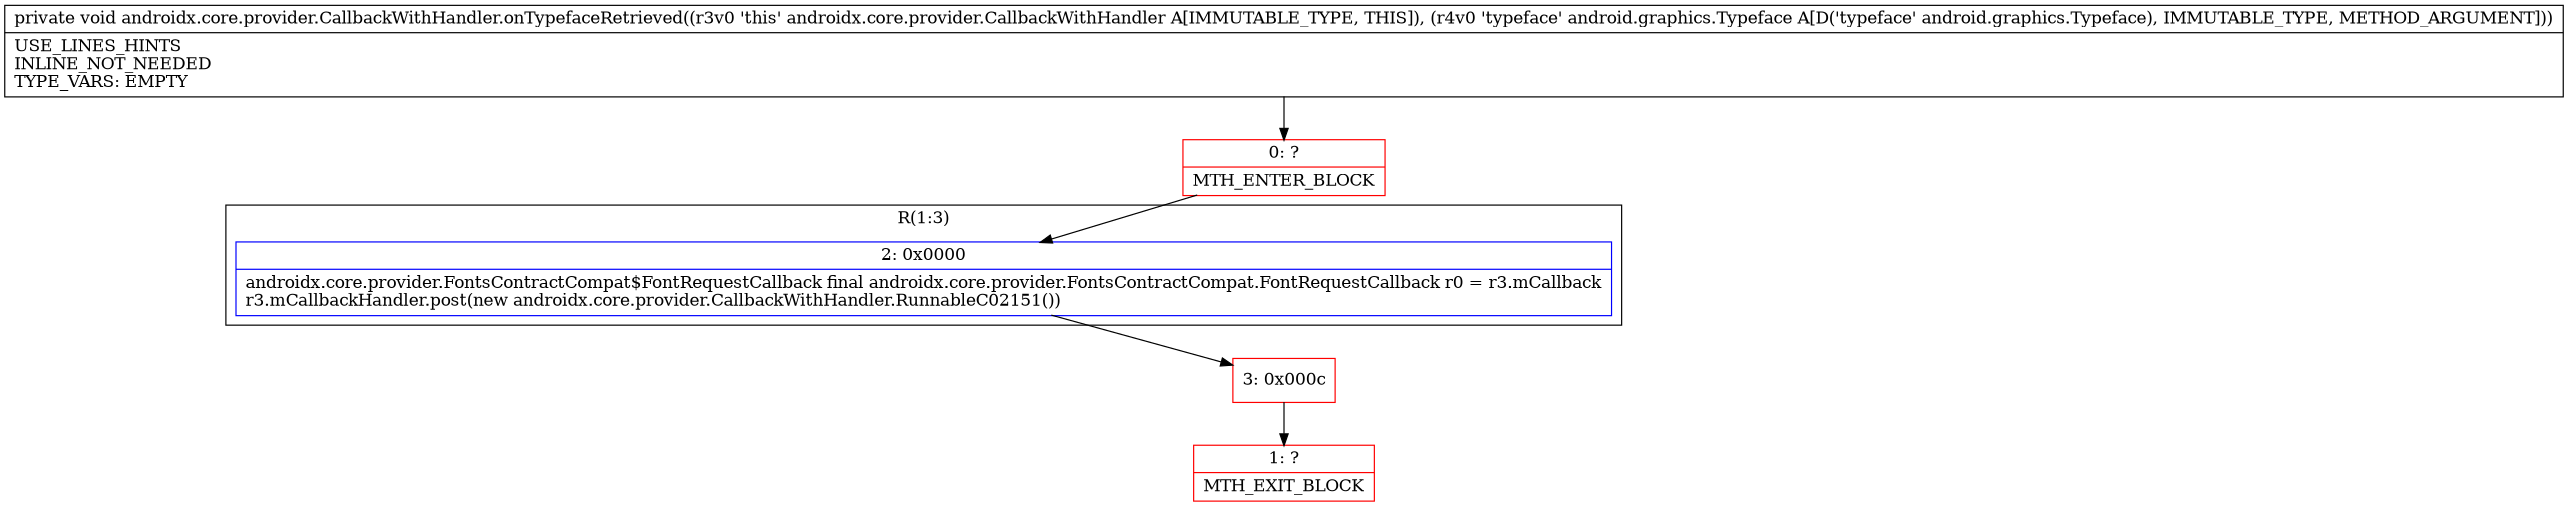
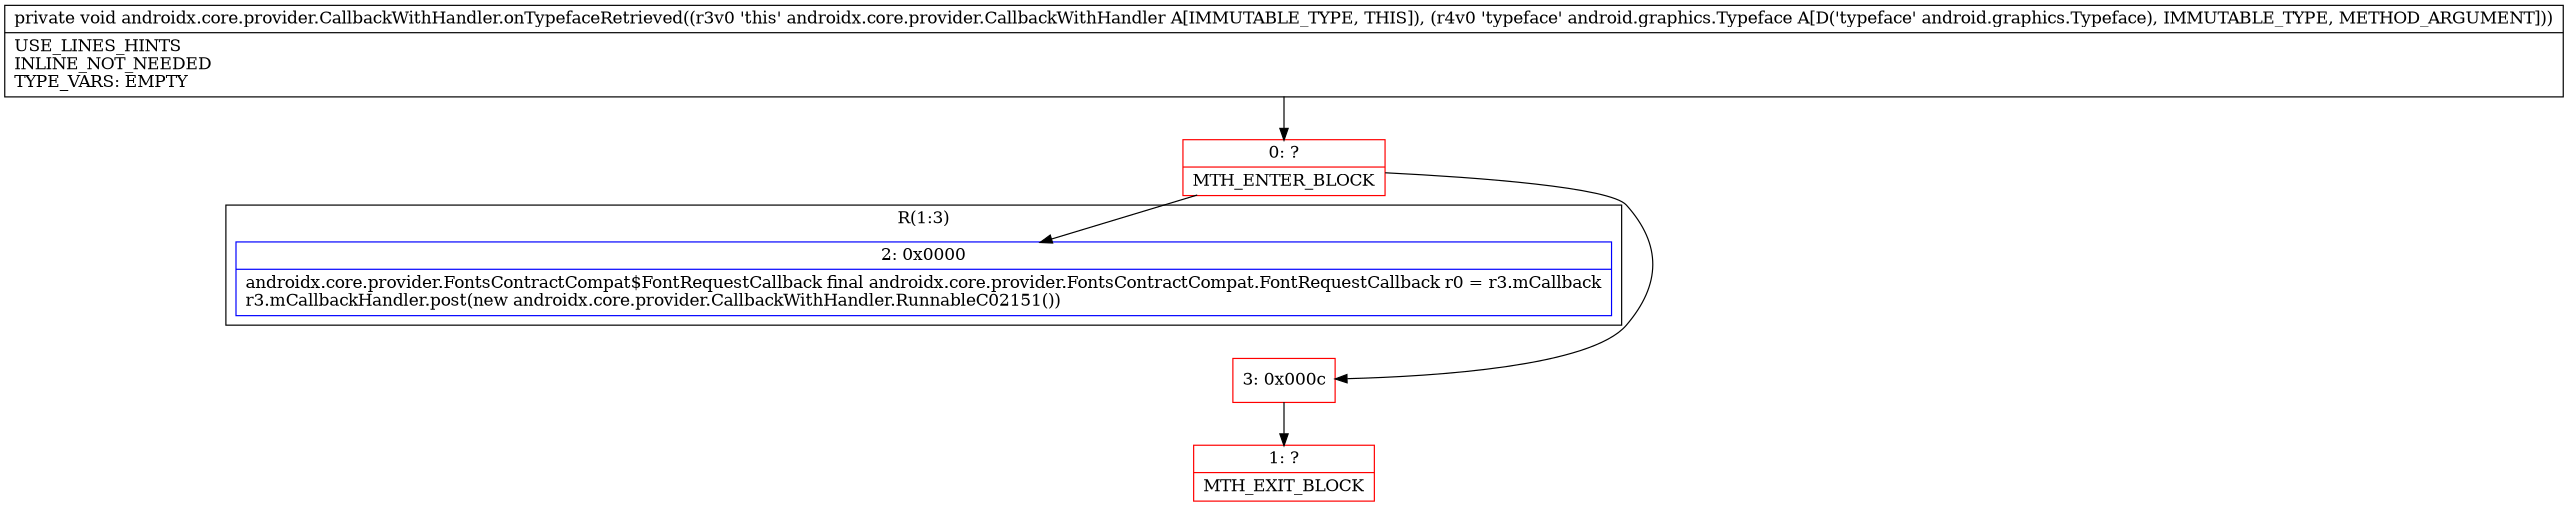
(1136, 339) -> (1649, 286)
